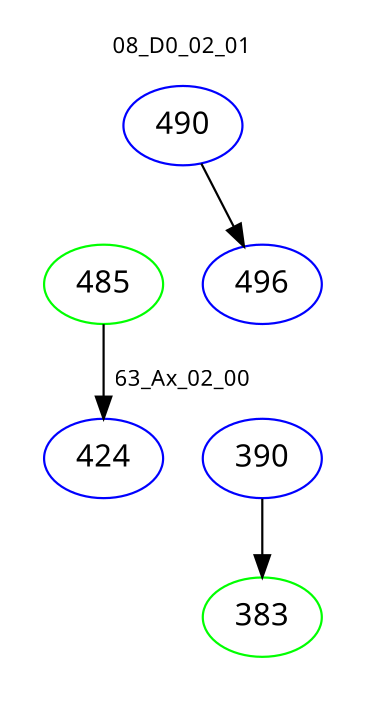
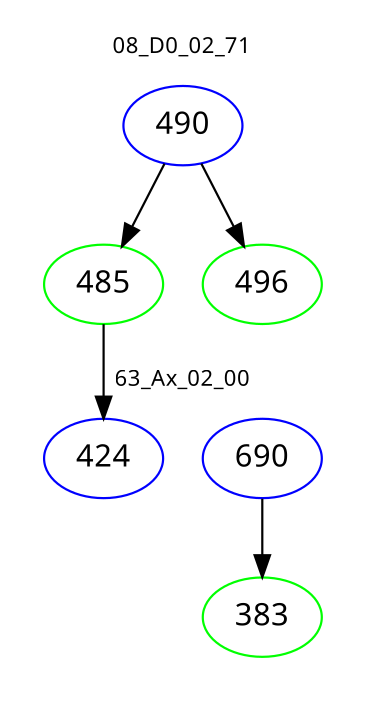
(183, 47) -> (183, 47)
none -> (148, 195)
(262, 284) -> (262, 284)
(262, 458) -> (262, 458)
